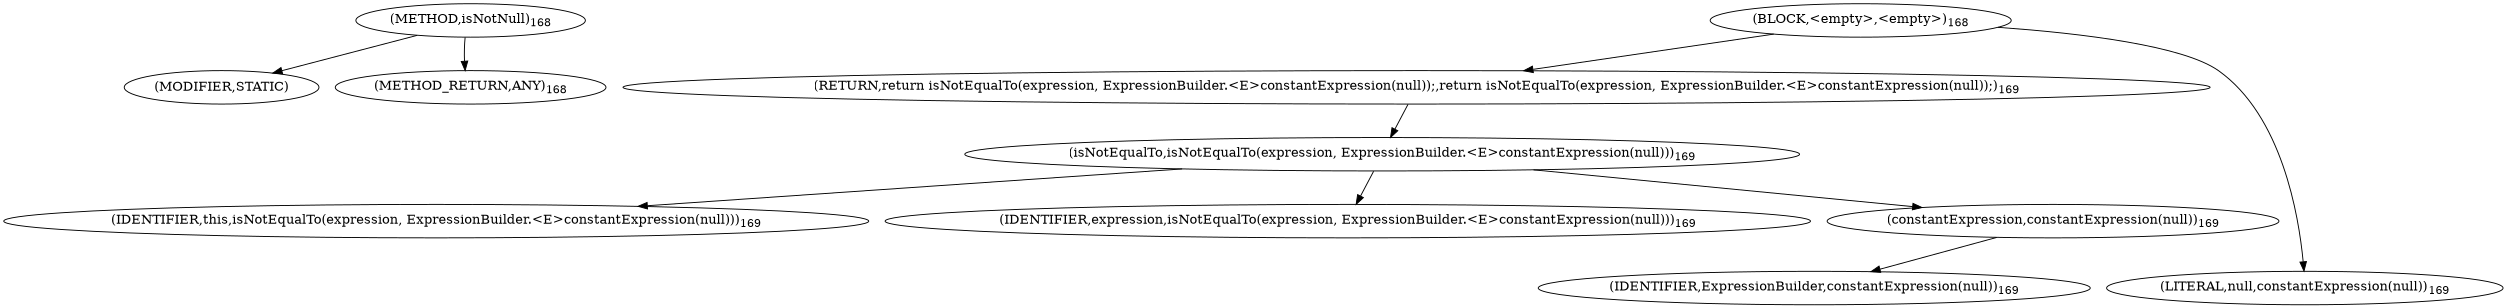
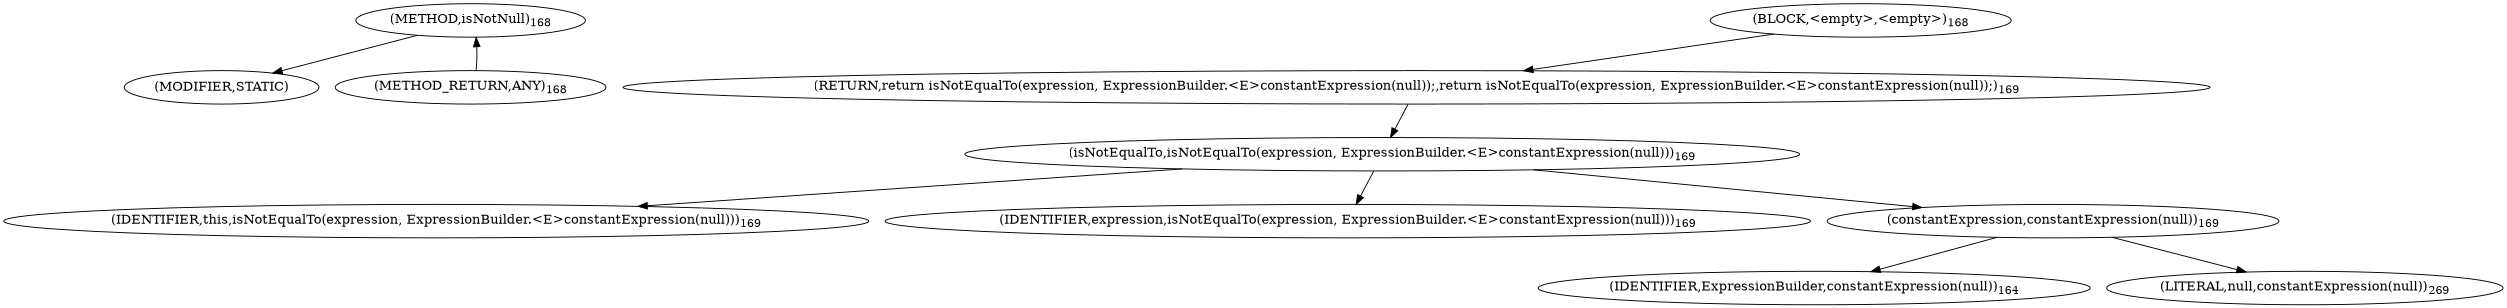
(464, 49) -> (477, 59)
(2213, 68) -> (2174, 253)
(2008, 287) -> (2008, 287)
(2439, 287) -> (2439, 287)
